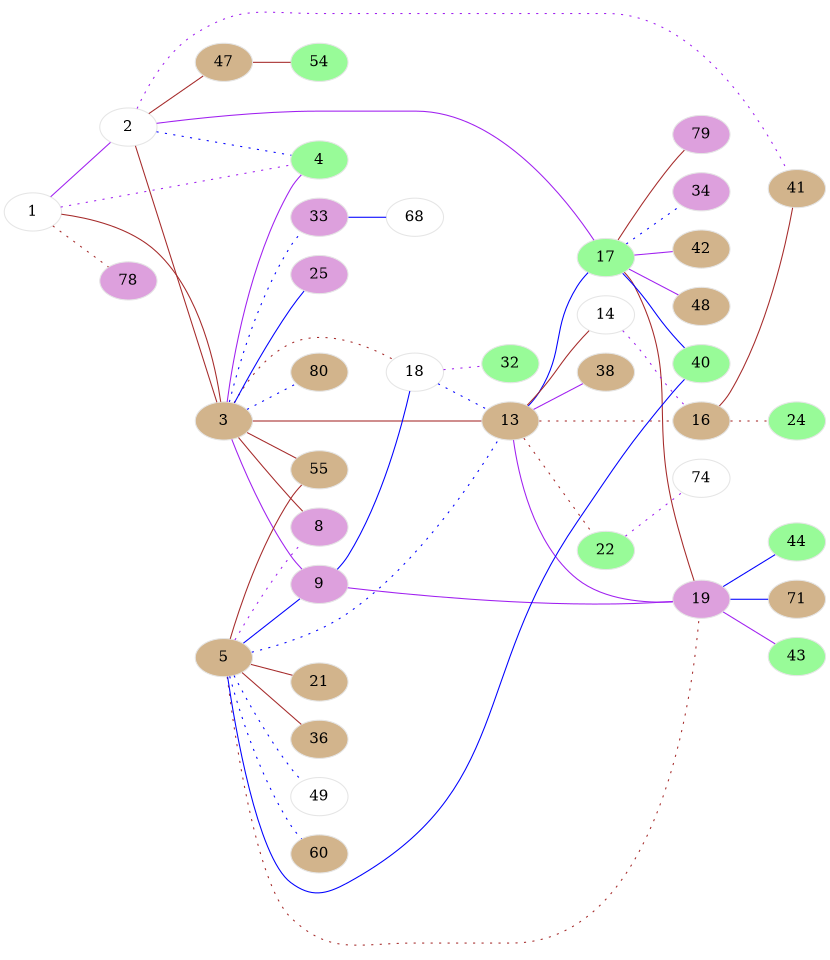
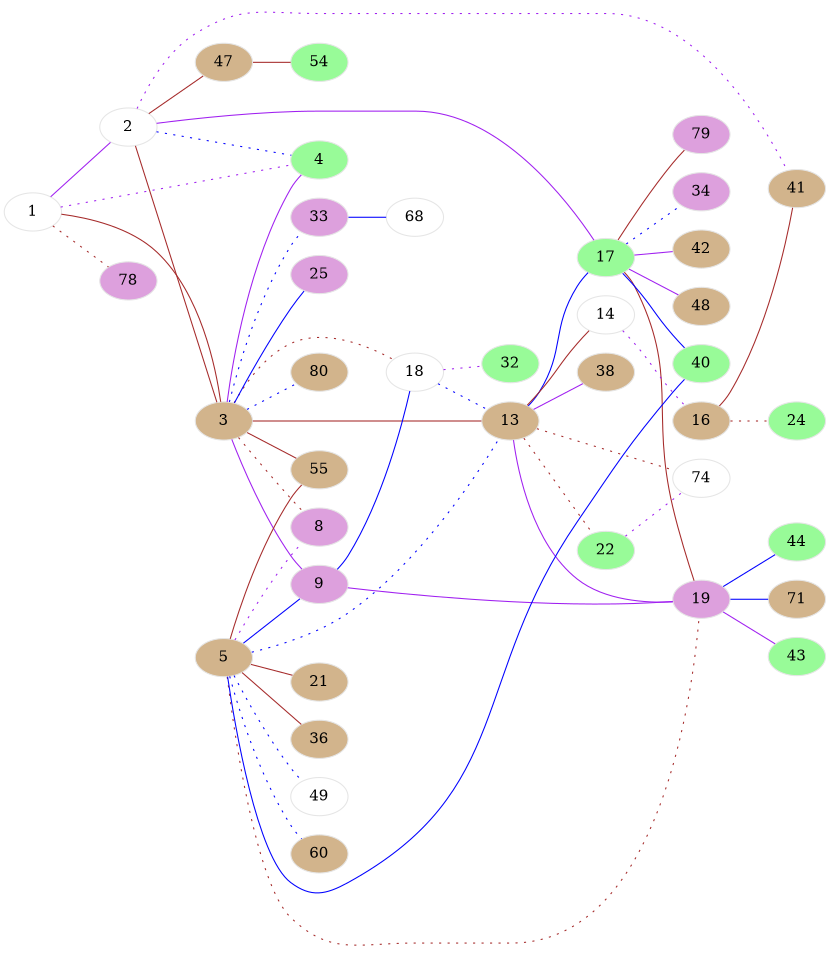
(606, 421) -> (606, 450)
(270, 475) -> (270, 475)
